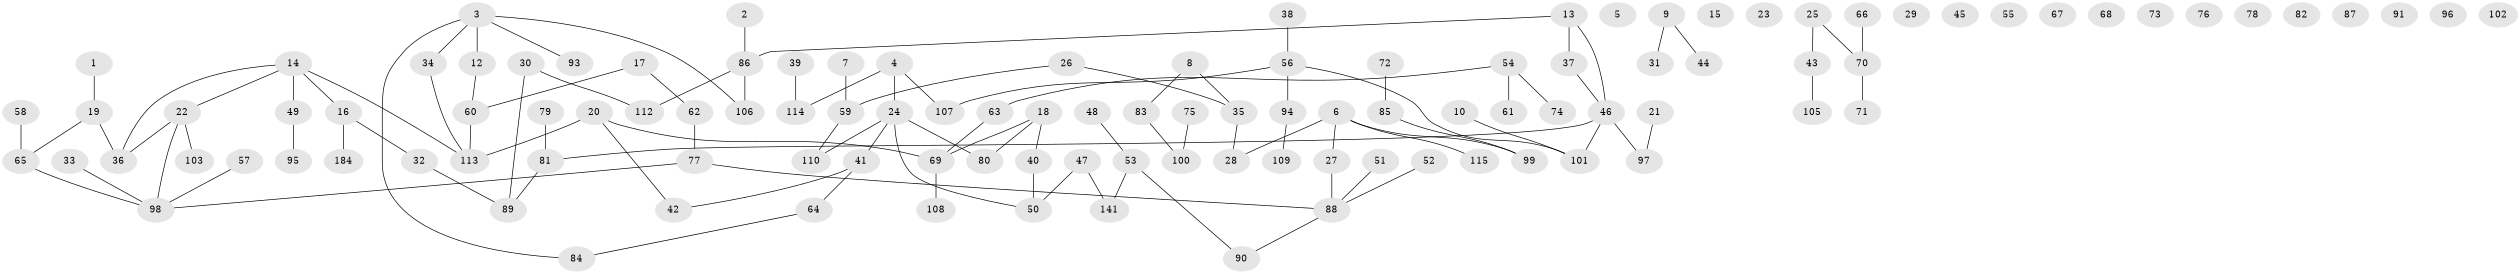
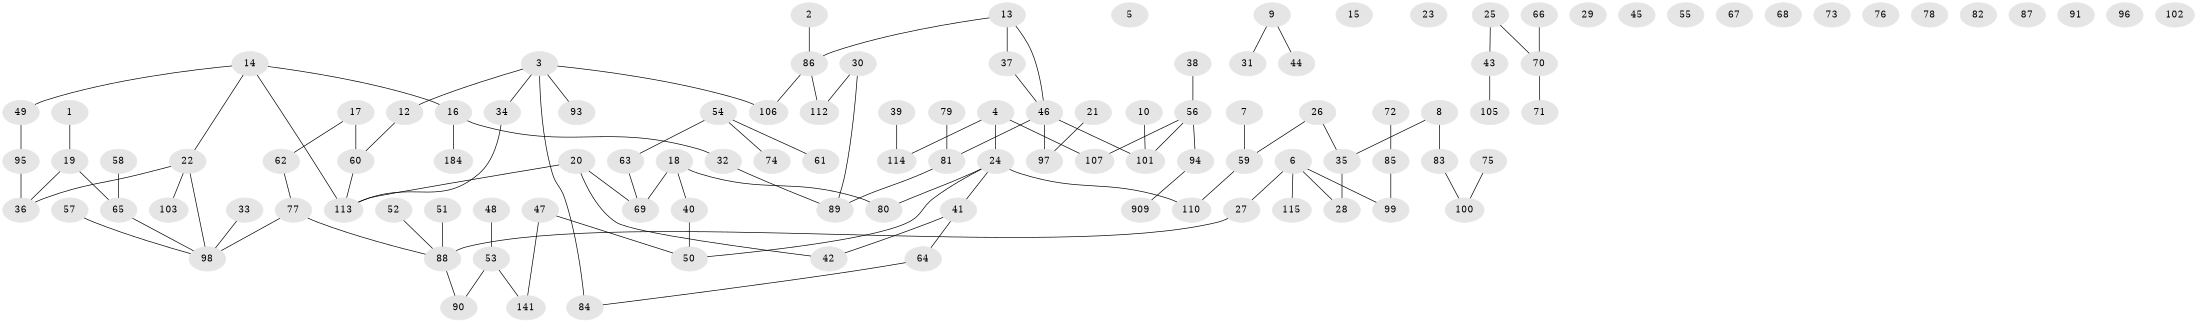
(186, 85) -> (21, 186)
(1282, 161) -> (1141, 210)
(936, 210) -> none
